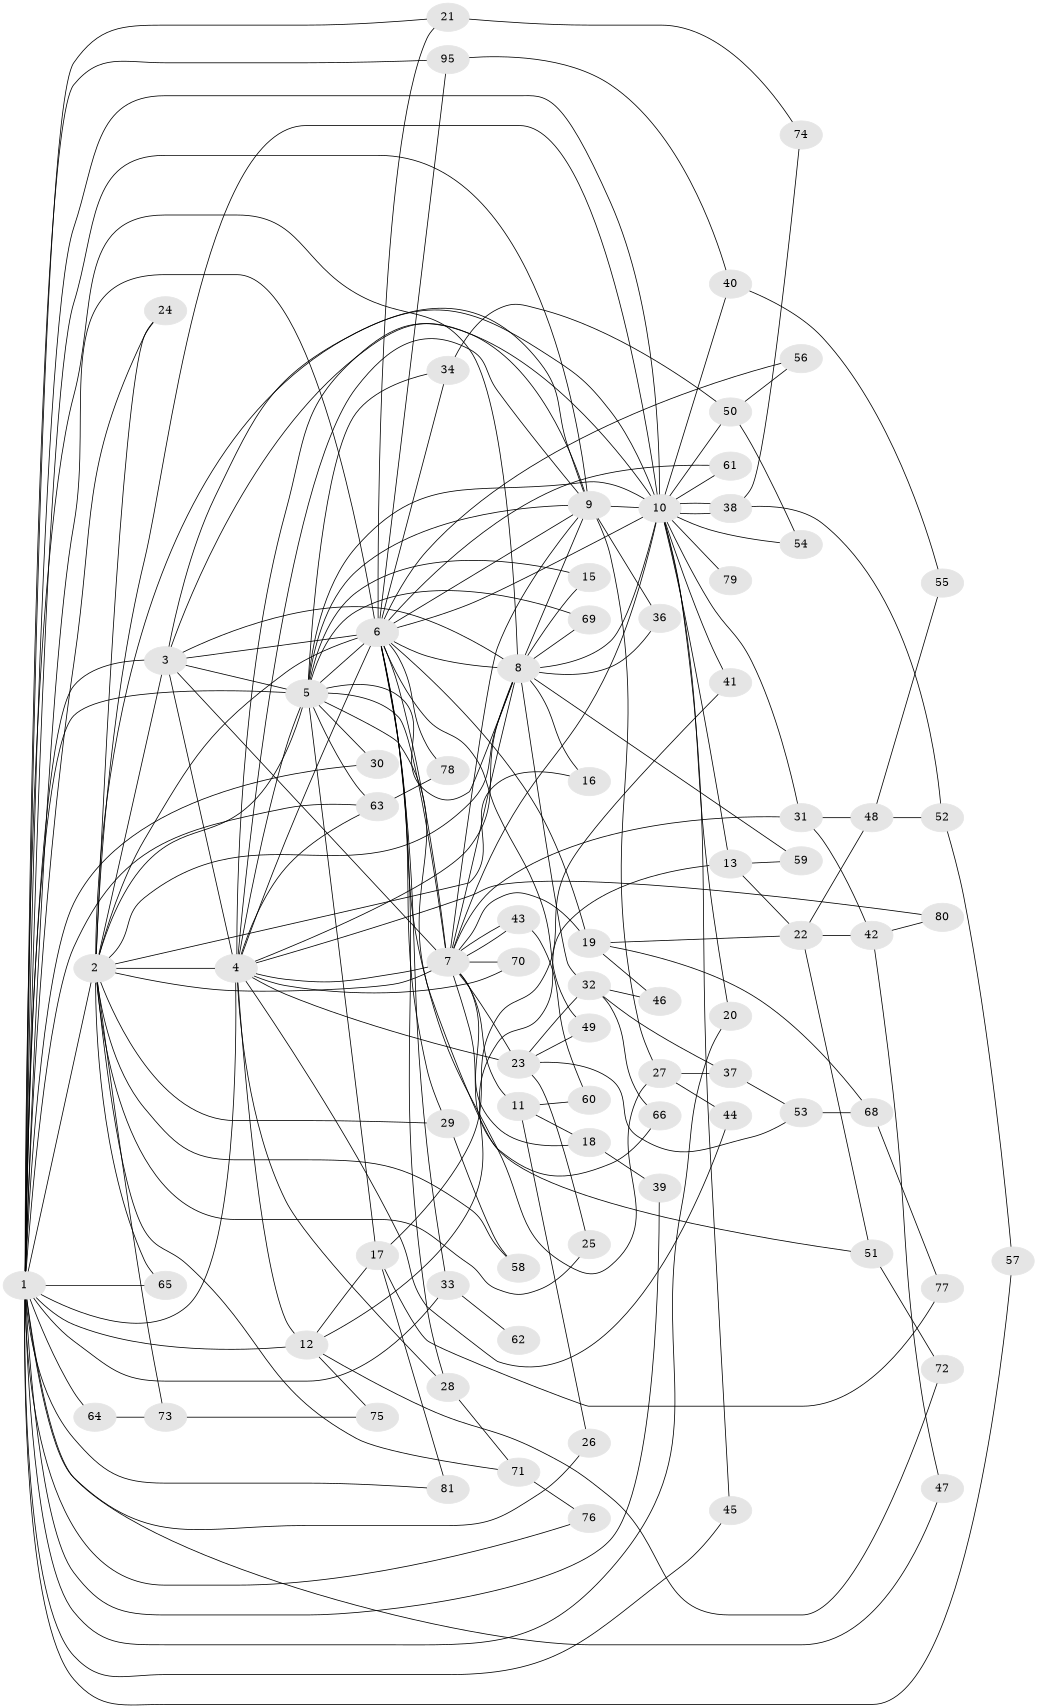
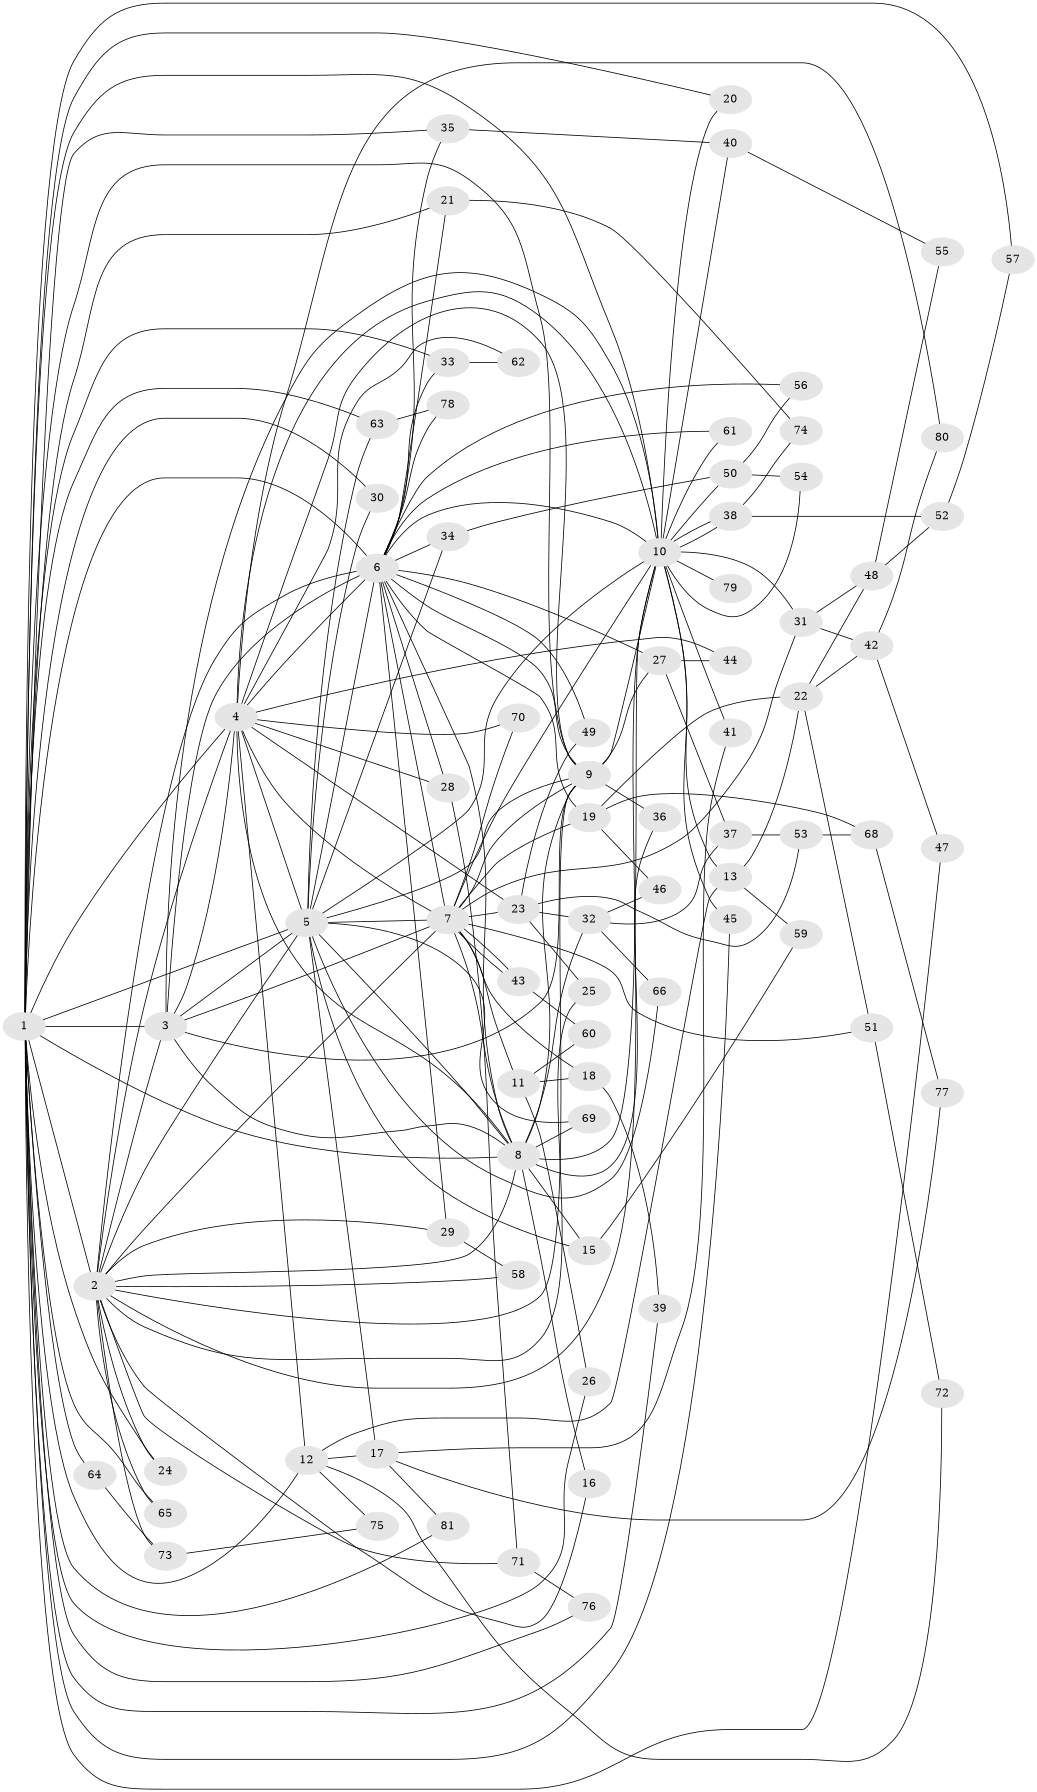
(448, 60) -> (448, 129)
(660, 765) -> (695, 1103)
(284, 870) -> (338, 476)
